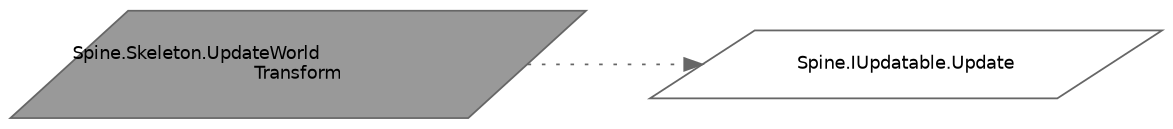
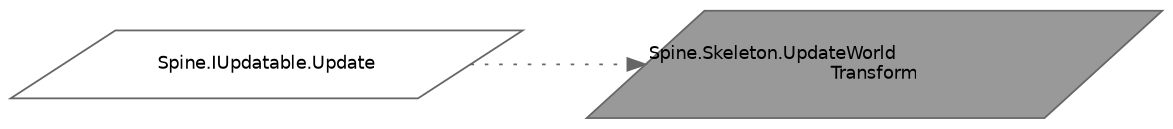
(606, 64) -> (549, 64)
